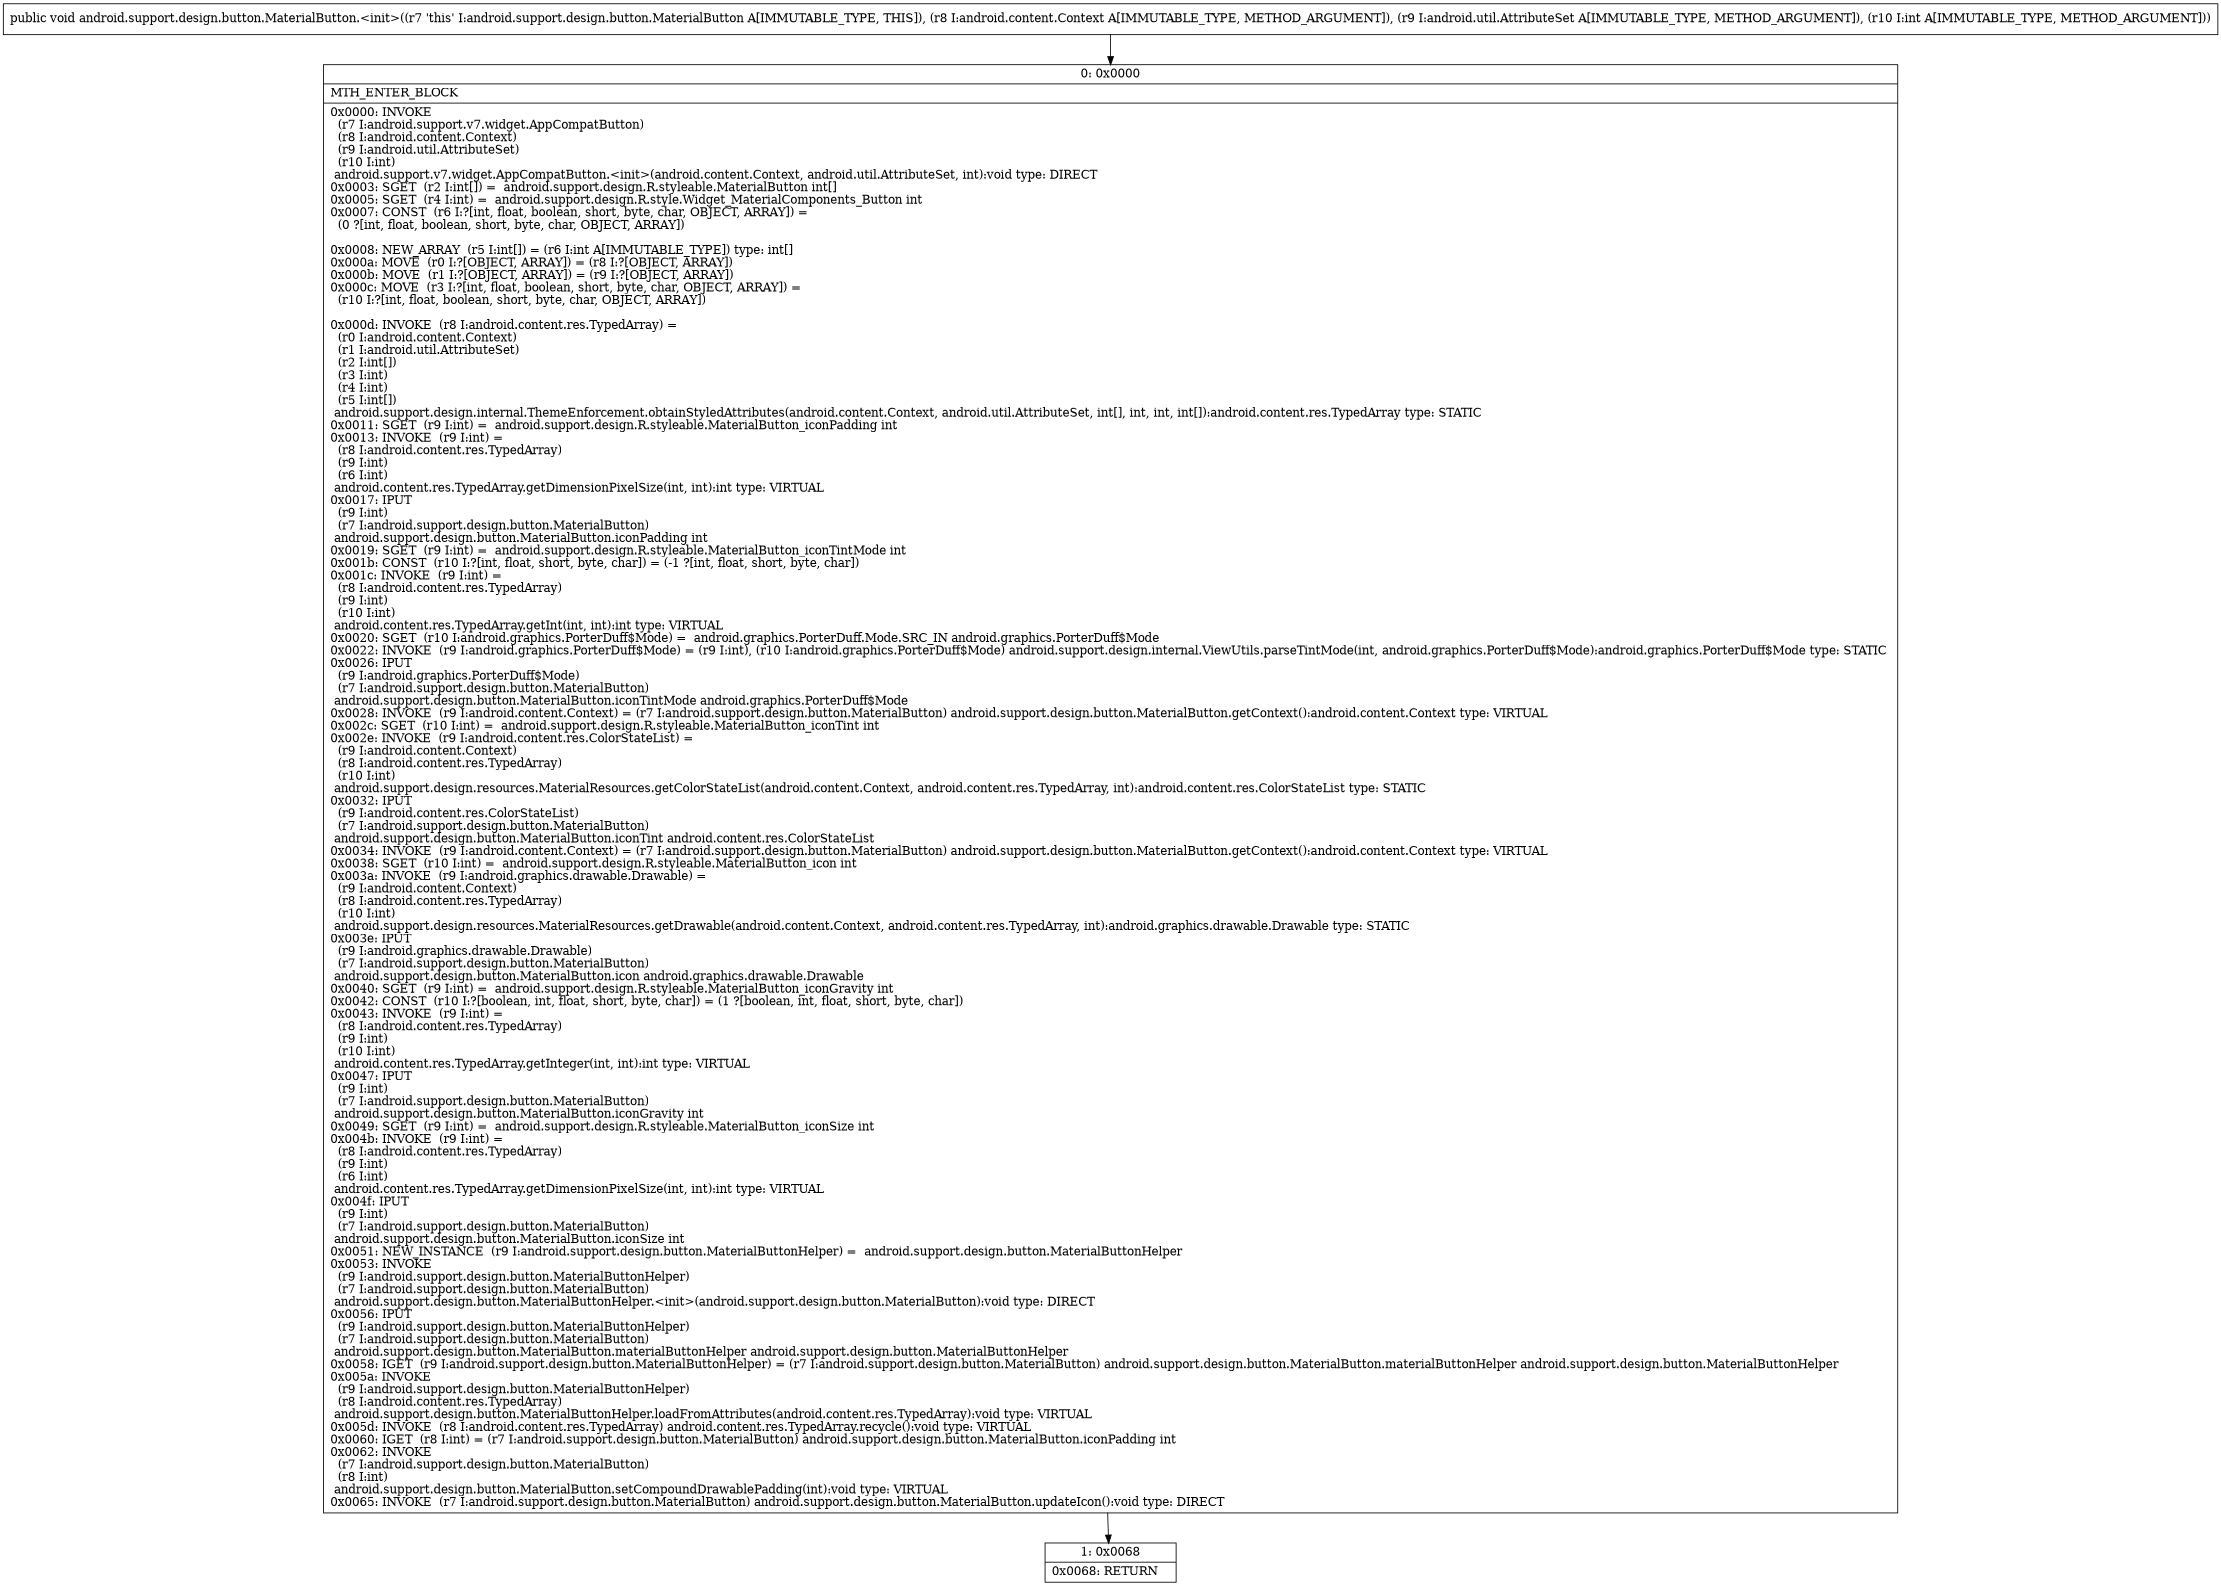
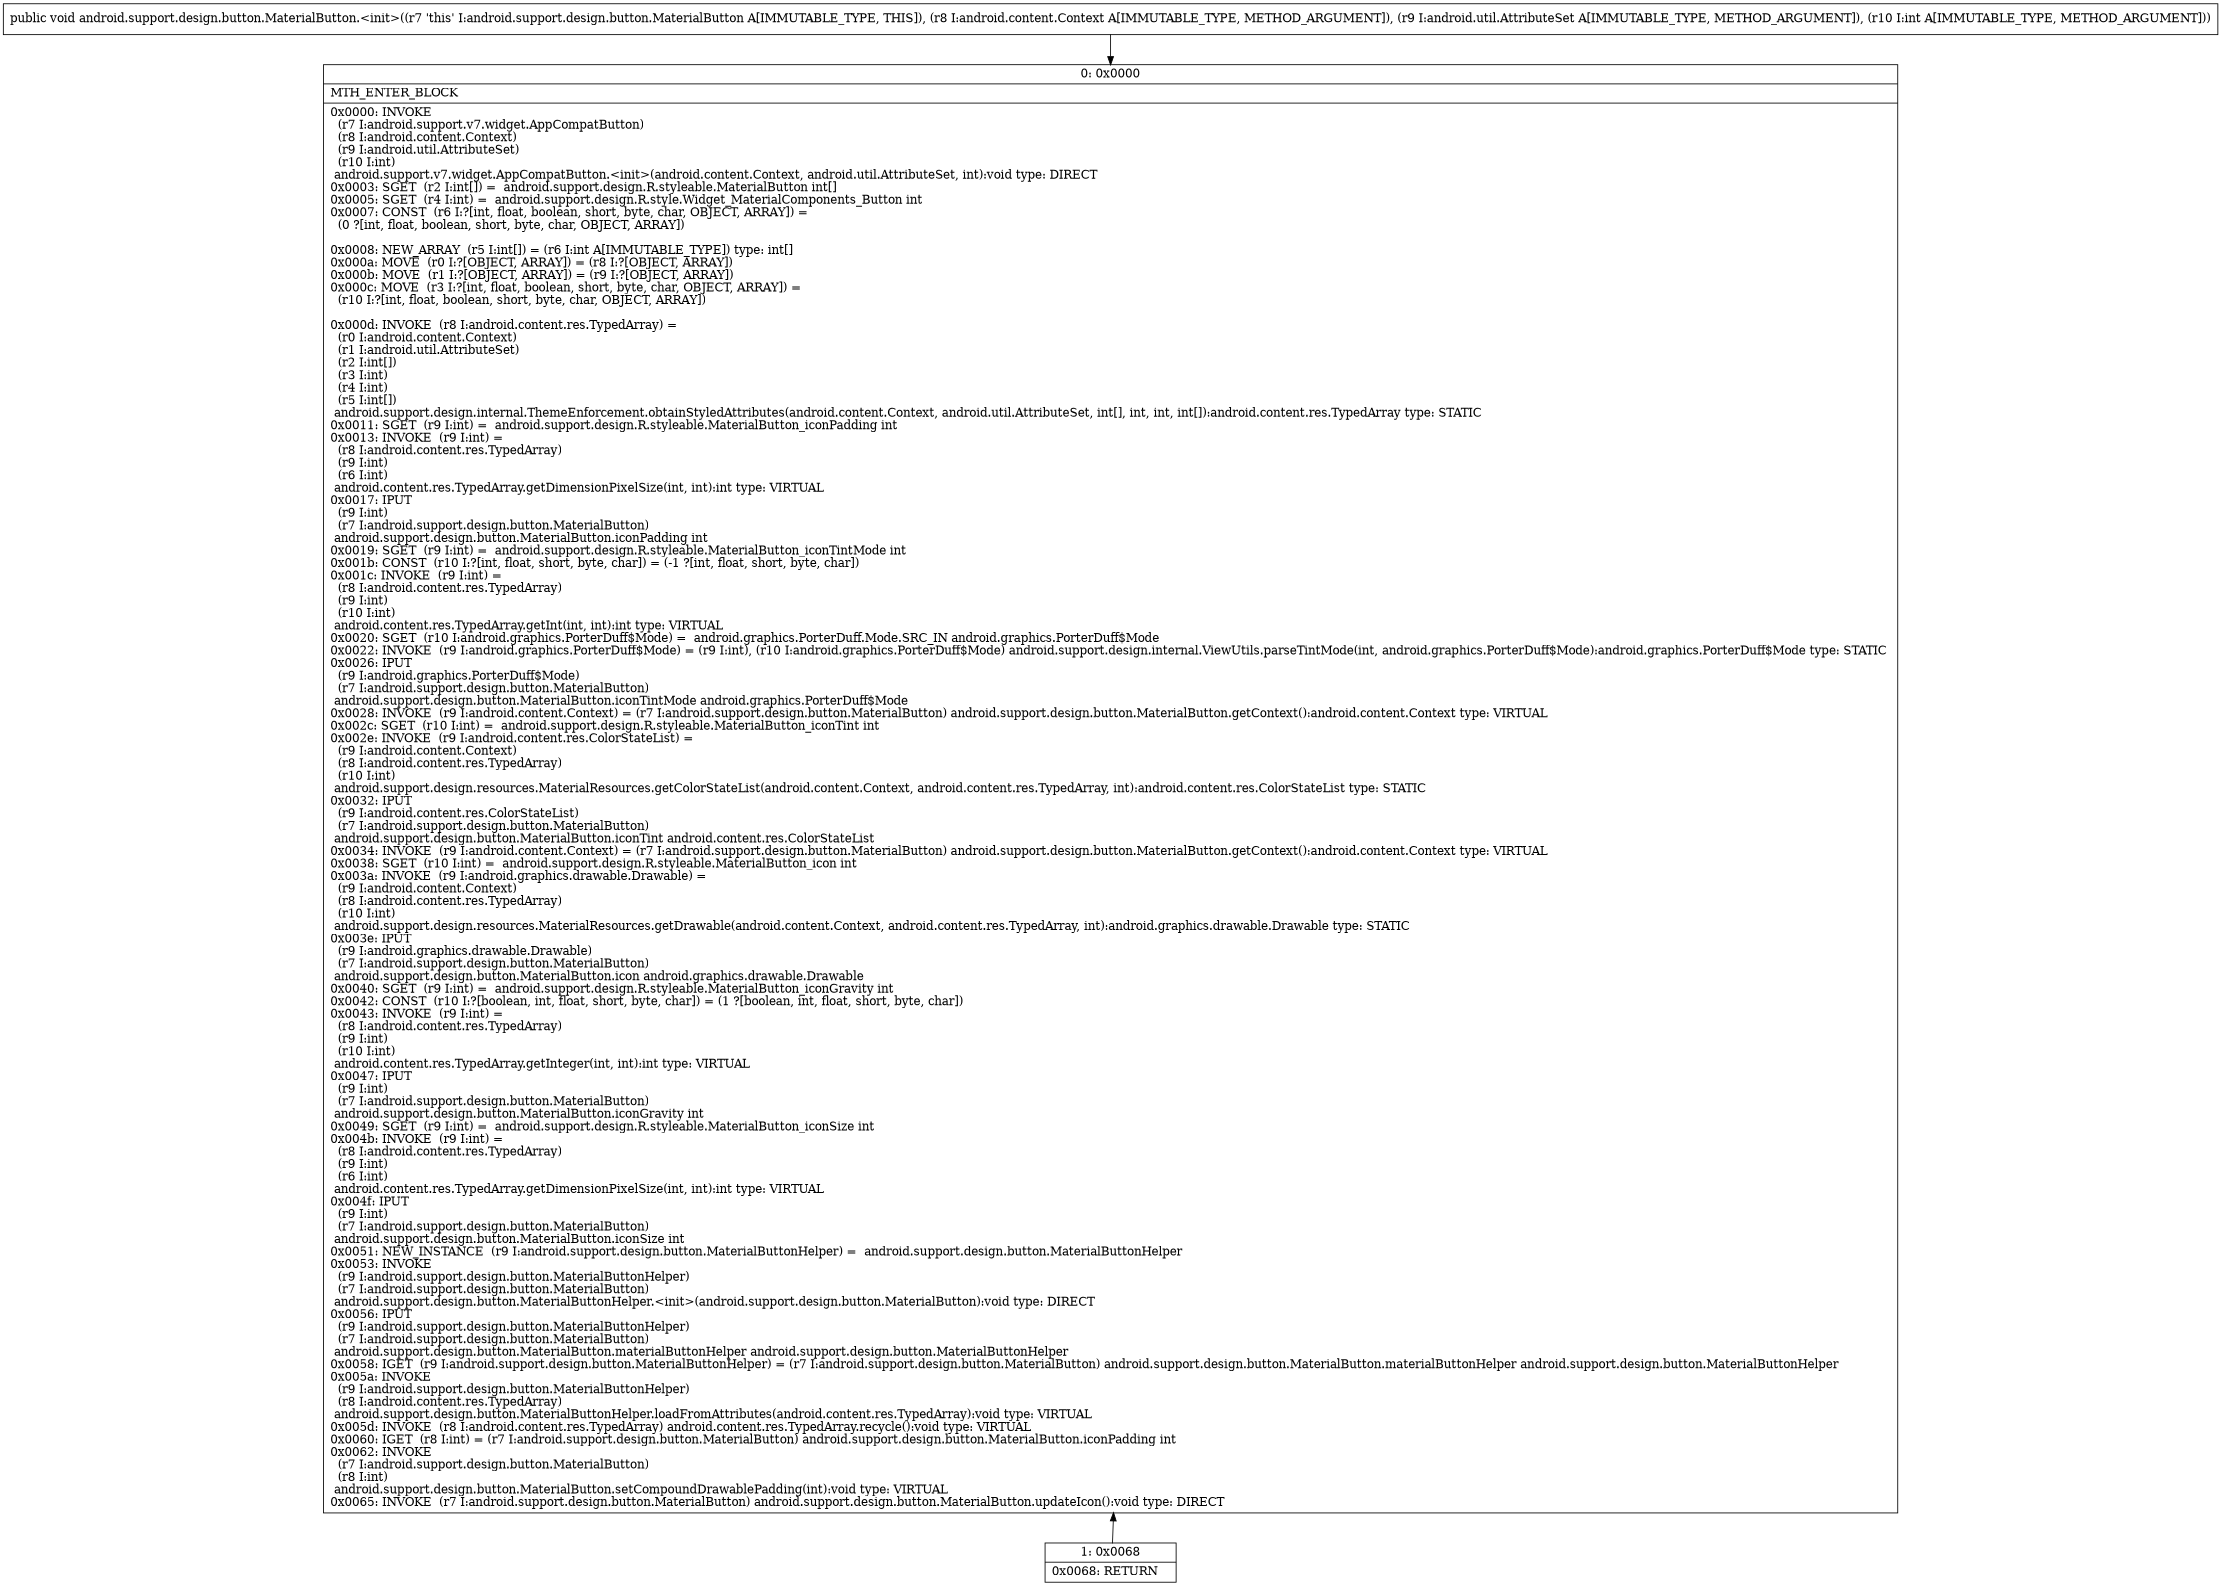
(1108, 1524) -> (1113, 1532)
